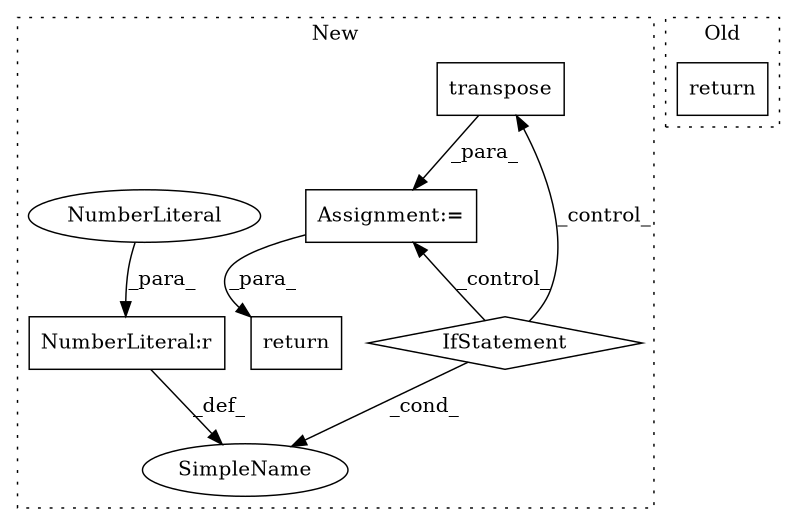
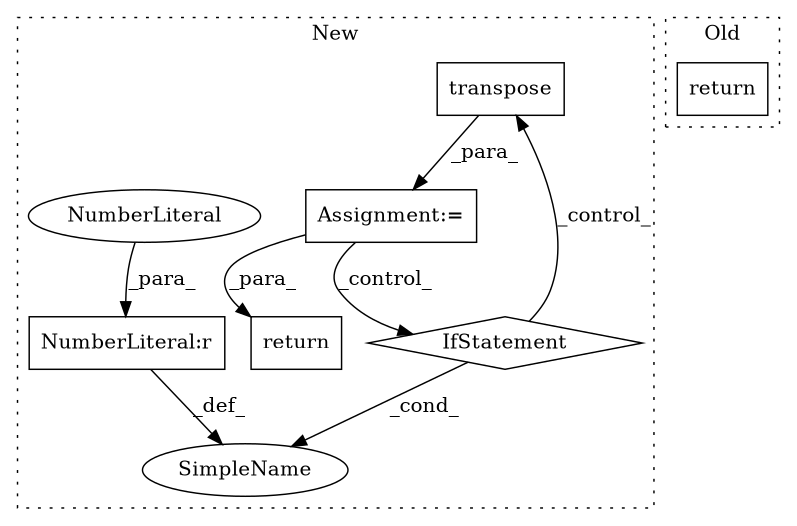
(454, 287) -> (344, 297)
